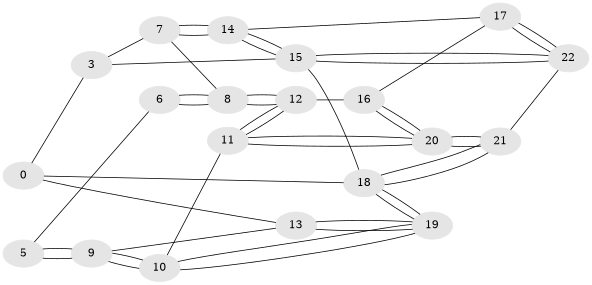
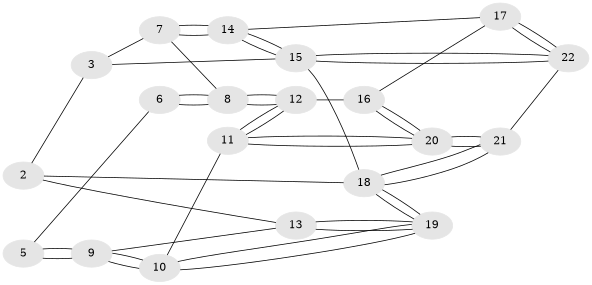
(23, 176) -> (23, 176)
